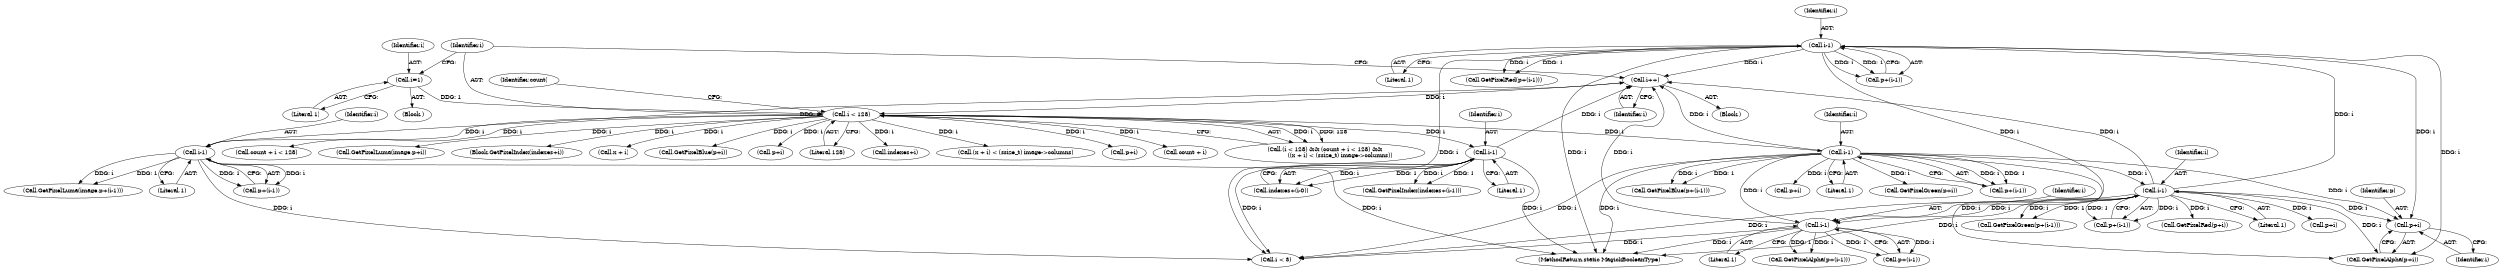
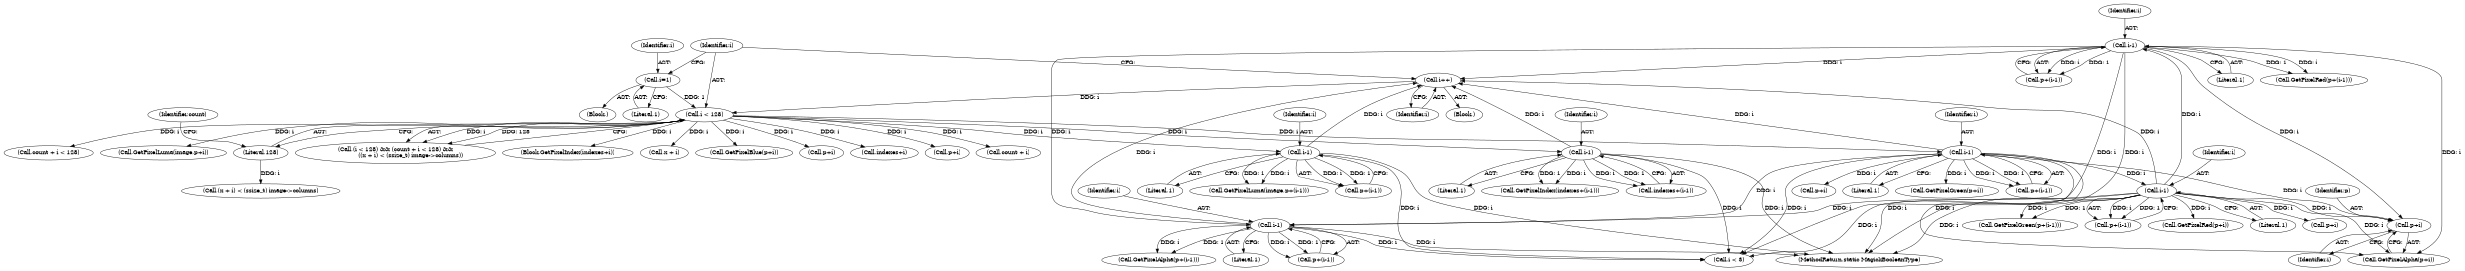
(688, 98) -> (200, 140)
(928, 133) -> (261, 170)
(1281, 191) -> (1666, 191)
(1671, 191) -> none
